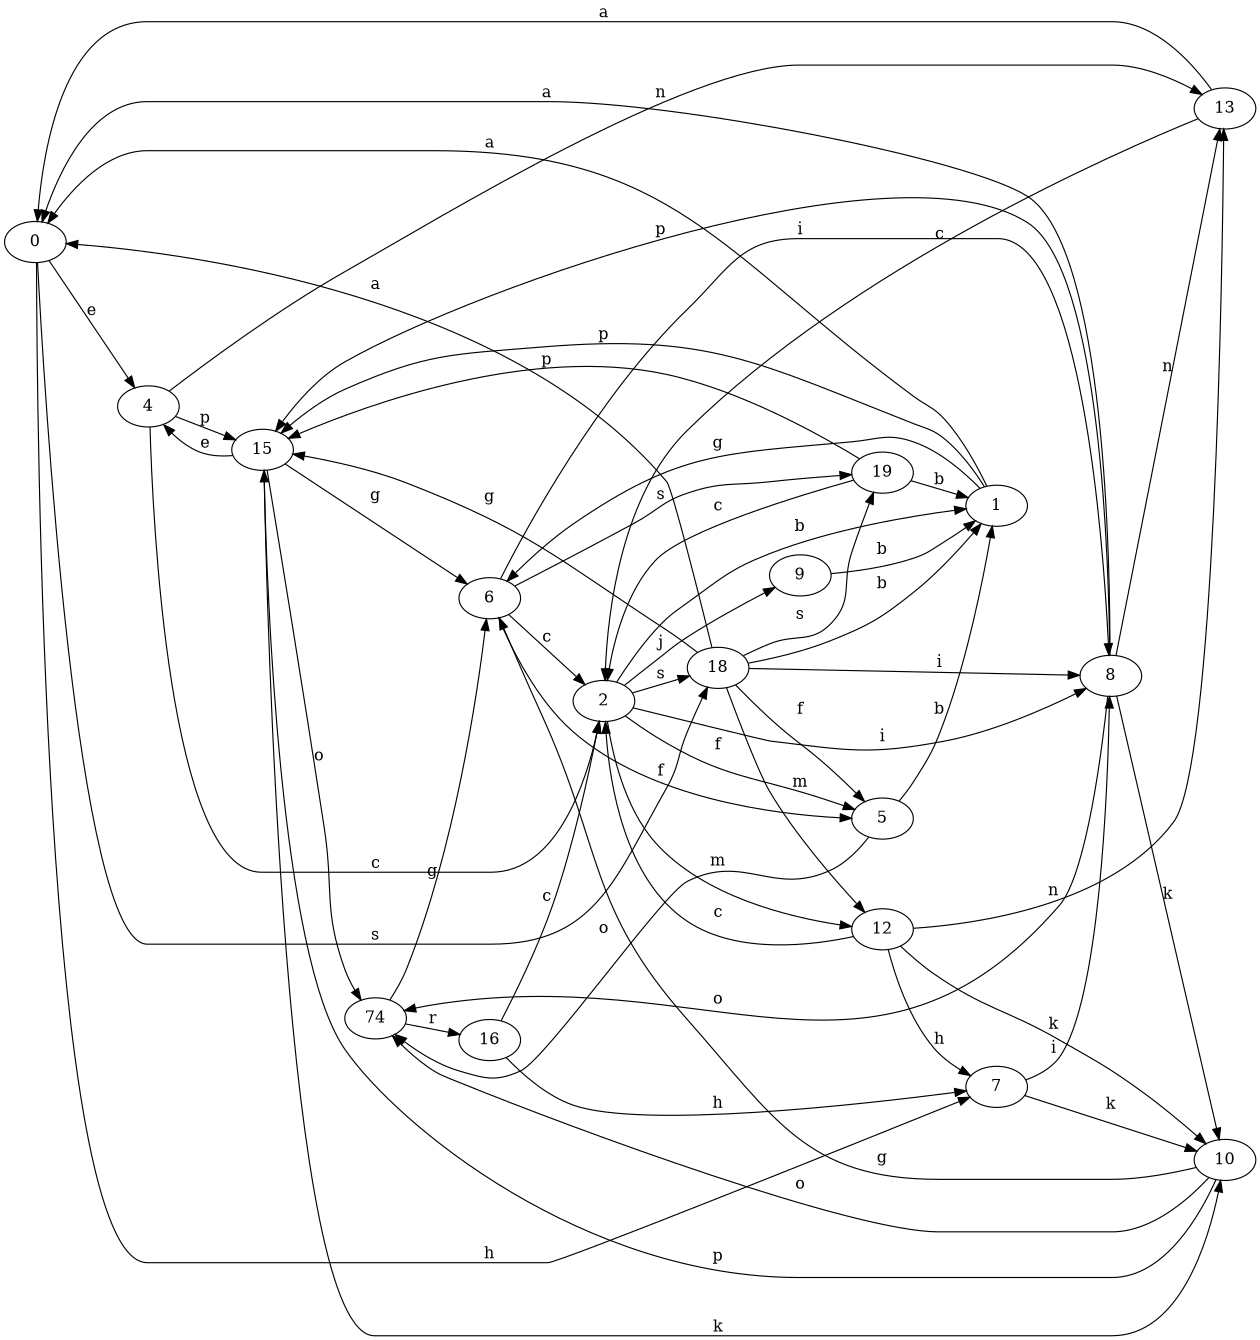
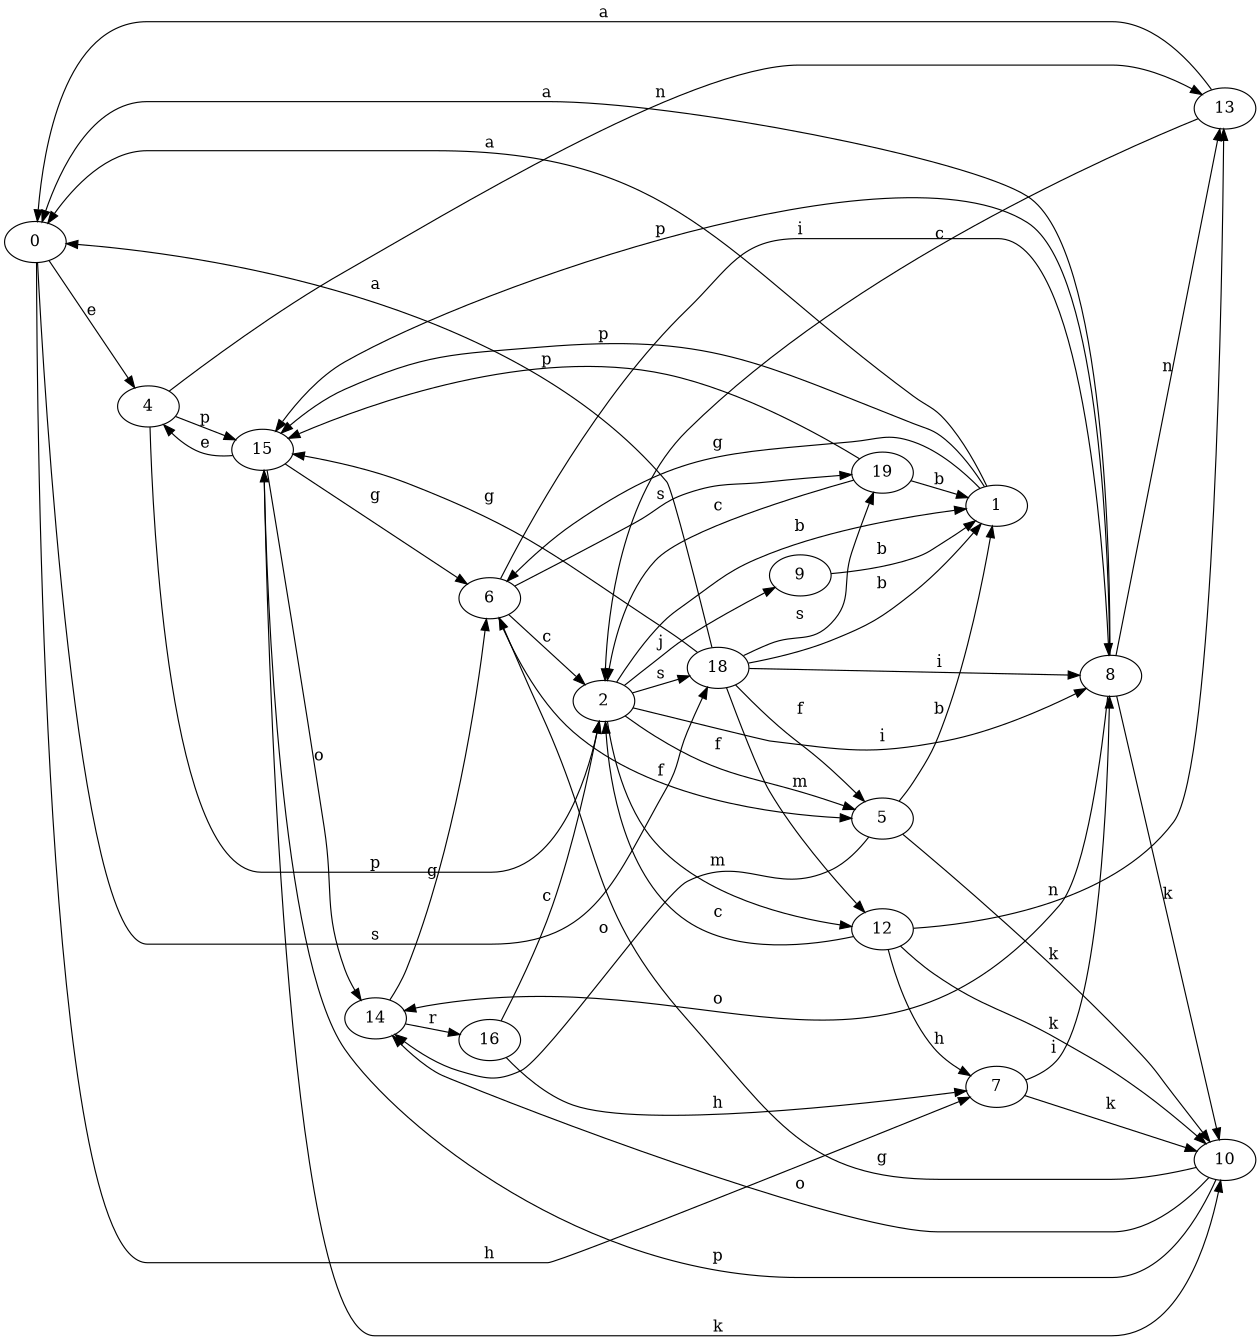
(376, 864) -> (376, 864)
none -> (1061, 975)
(376, 1018) -> (376, 1018)
